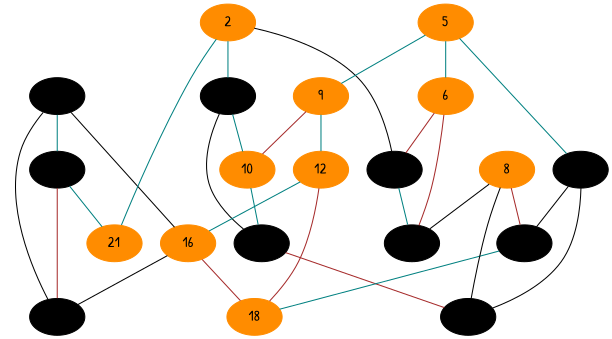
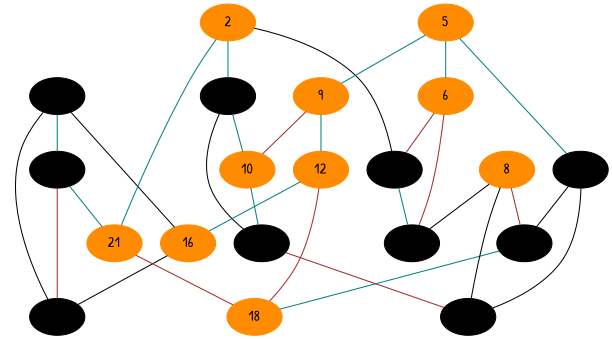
(221, 280) -> (184, 280)
